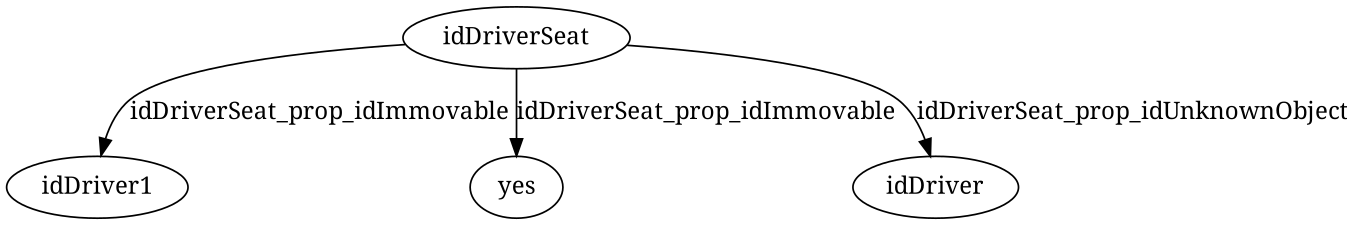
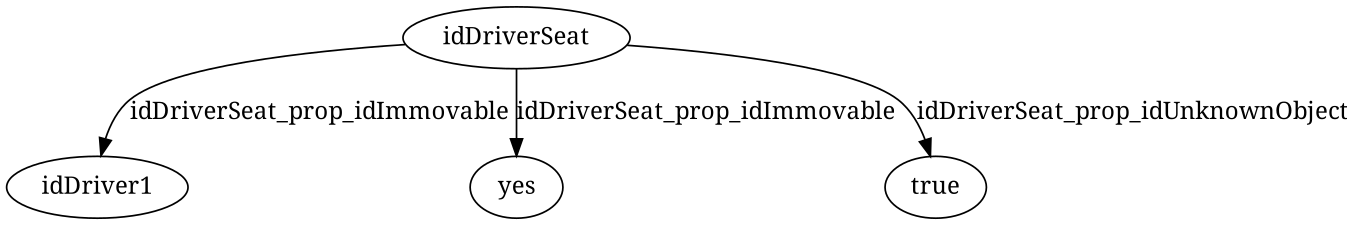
(936, 187) -> (936, 187)
